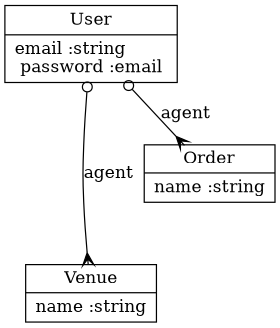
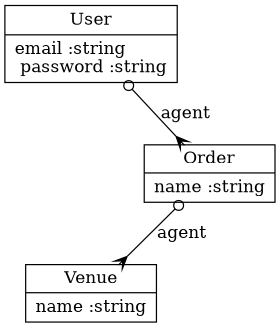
(89, 67) -> (91, 67)
(83, 172) -> (151, 232)
